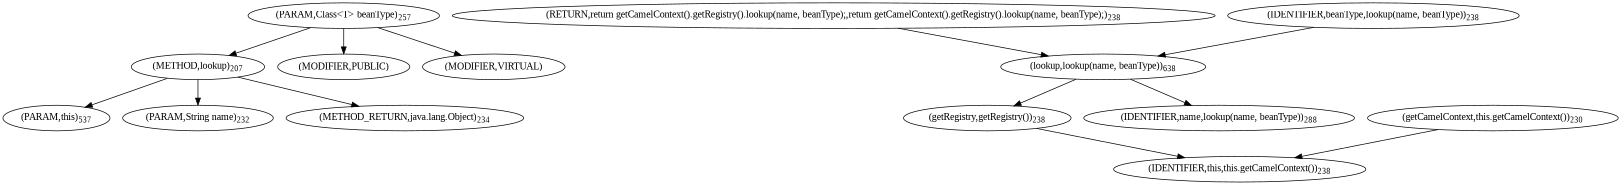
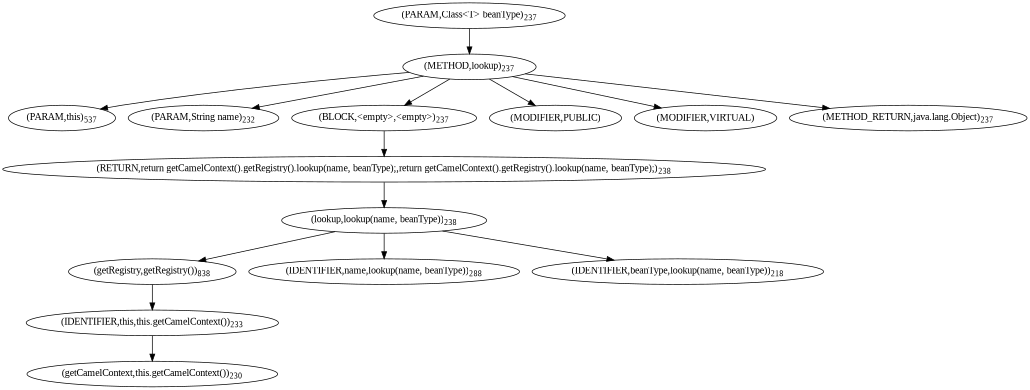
(405, 15) -> (531, 15)
(1473, 15) -> (777, 271)
(344, 38) -> (509, 91)
(416, 40) -> (583, 92)
(1239, 41) -> (525, 245)
(237, 66) -> (508, 66)
(1170, 66) -> (451, 219)
(484, 117) -> (987, 117)
(1039, 117) -> (204, 271)
none -> (384, 118)
(1370, 143) -> (152, 345)
(1324, 168) -> (237, 322)
